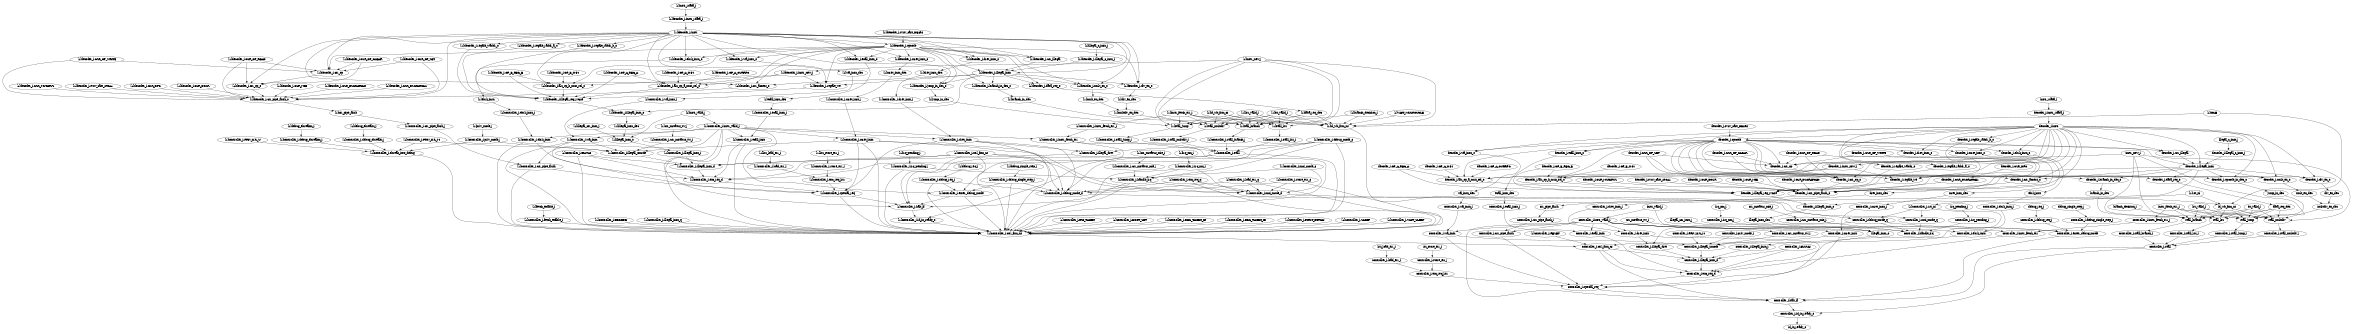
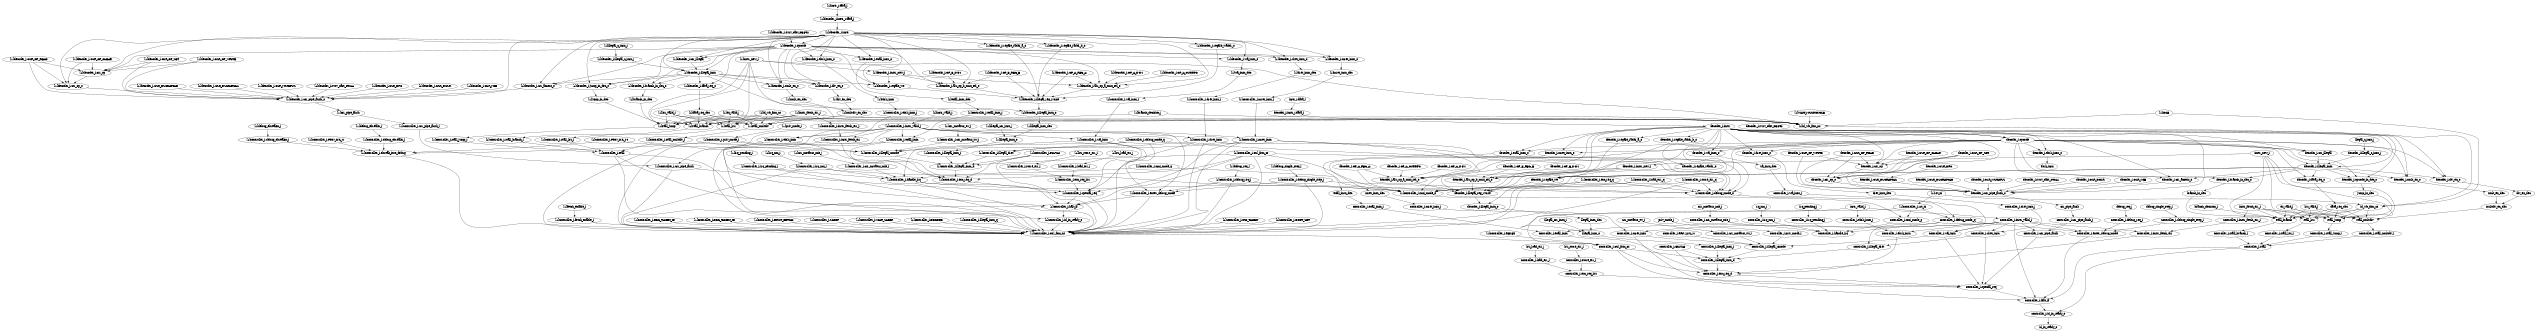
none -> (685, 119)
(656, 122) -> none
(2016, 201) -> (1858, 213)
(1213, 215) -> none
none -> (1666, 220)
